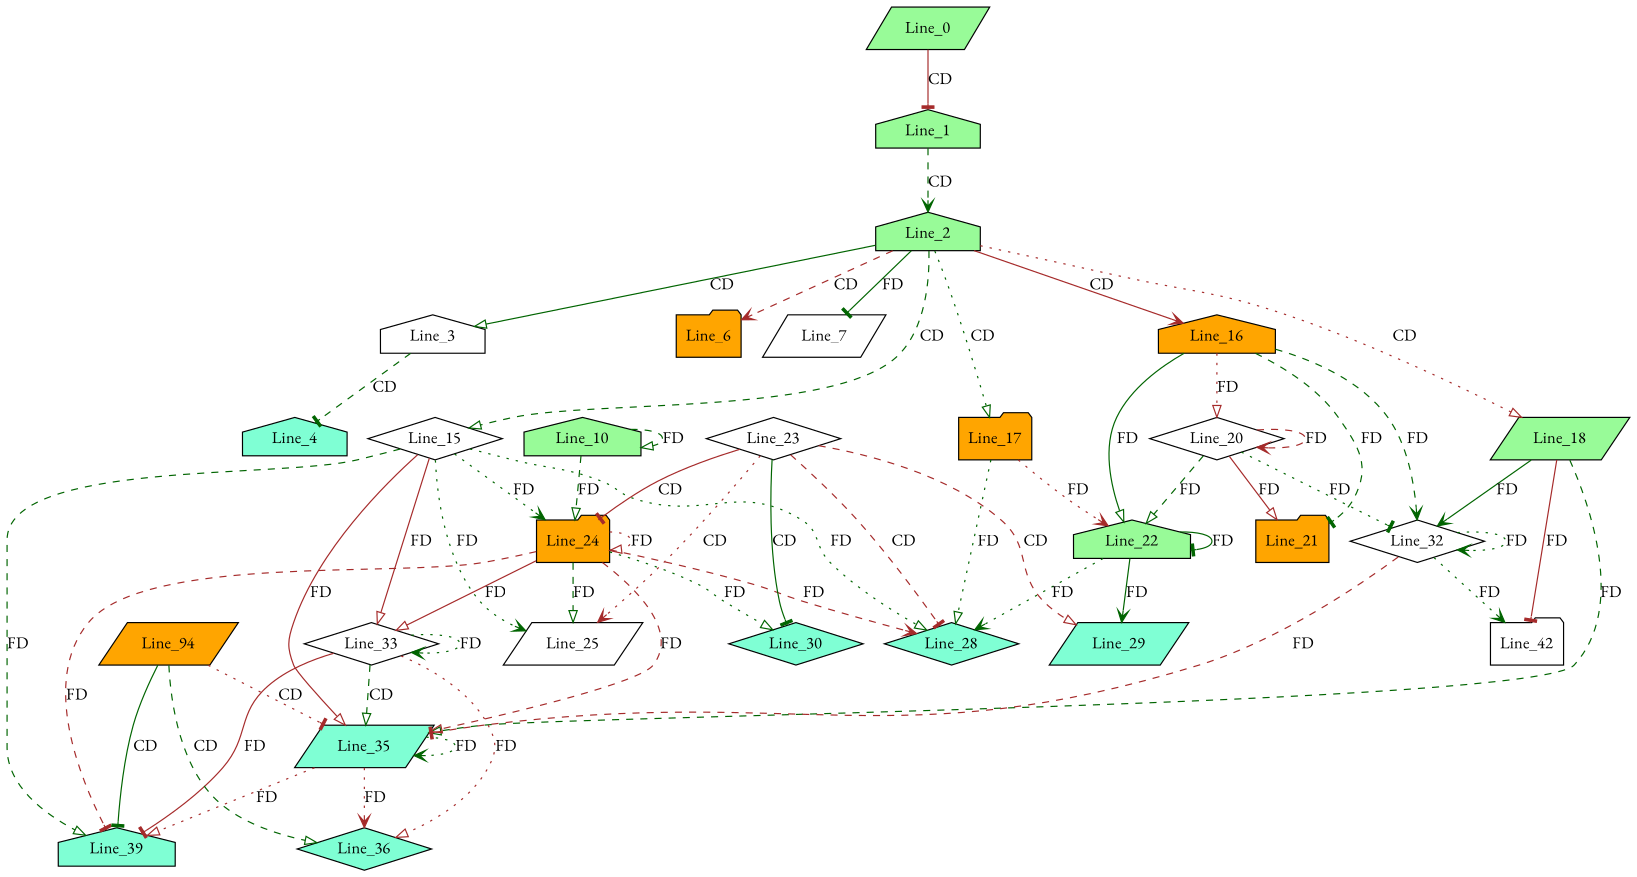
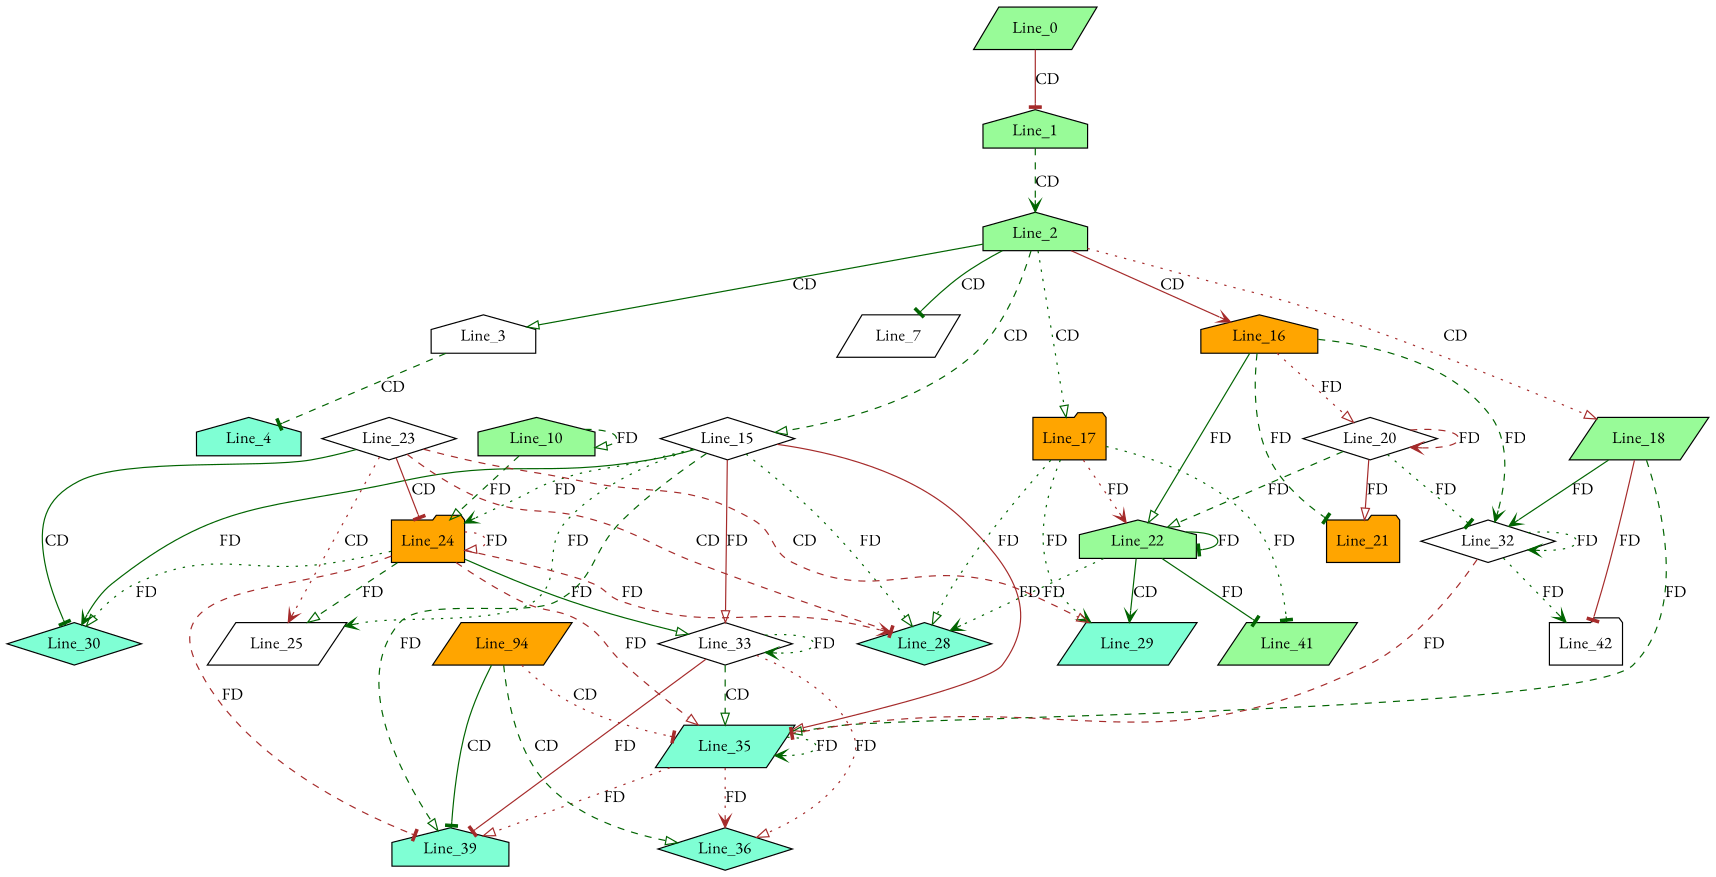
(893, 285) -> (973, 285)
(709, 336) -> none
none -> (374, 487)
none -> (1043, 543)
(1137, 593) -> (1146, 593)
(465, 596) -> (574, 603)
none -> (1288, 644)
